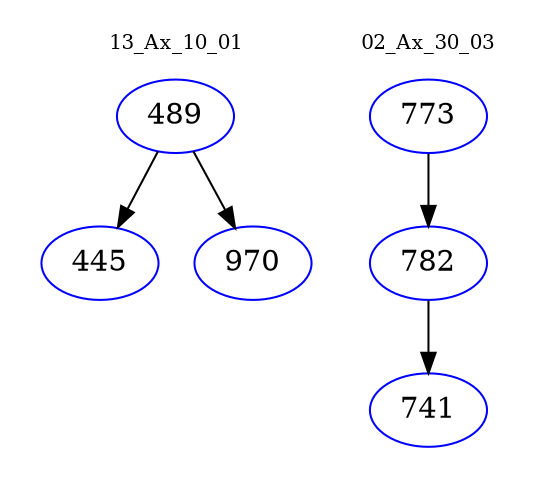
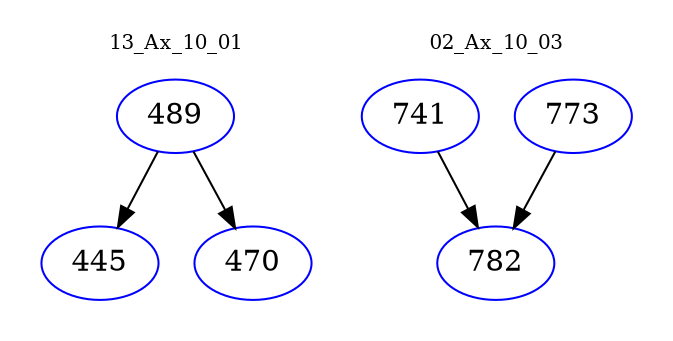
(428, 44) -> (497, 44)
(253, 263) -> (253, 263)
(428, 327) -> (453, 180)
